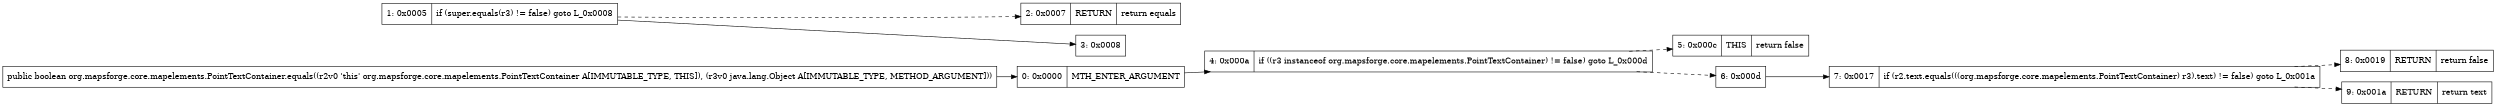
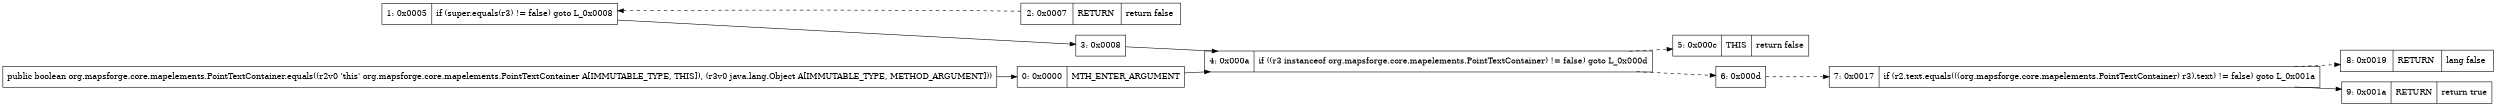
(1149, 14) -> (1150, 14)
(816, 18) -> (822, 10)
none -> (1169, 49)
(2465, 61) -> (2466, 61)
(1795, 77) -> (1795, 77)
(2315, 88) -> (2315, 88)
(2464, 92) -> (2464, 92)
